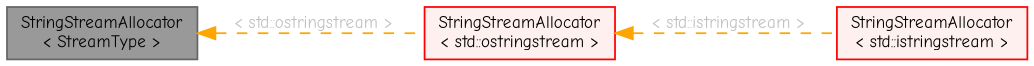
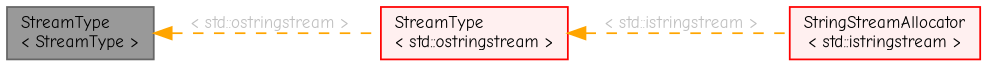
(102, 33) -> (80, 33)
(520, 33) -> (474, 33)
